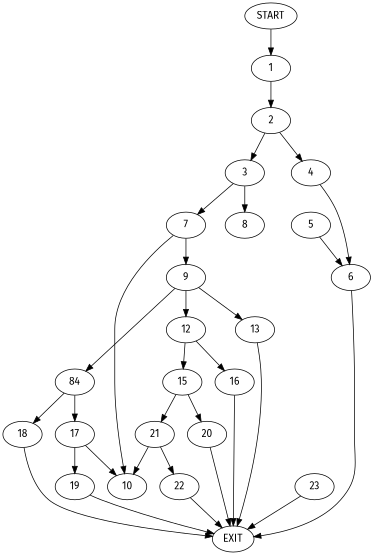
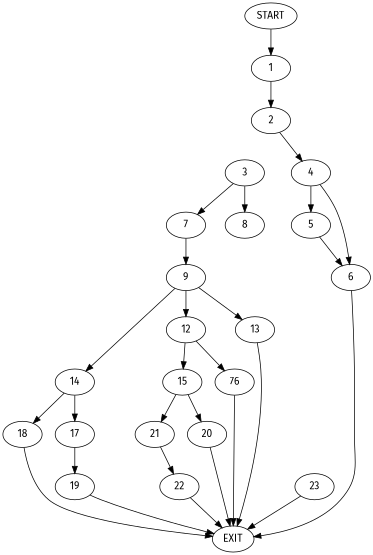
(260, 143) -> none
none -> (311, 195)
(75, 382) -> (75, 382)
(235, 382) -> (235, 382)
(127, 487) -> none
